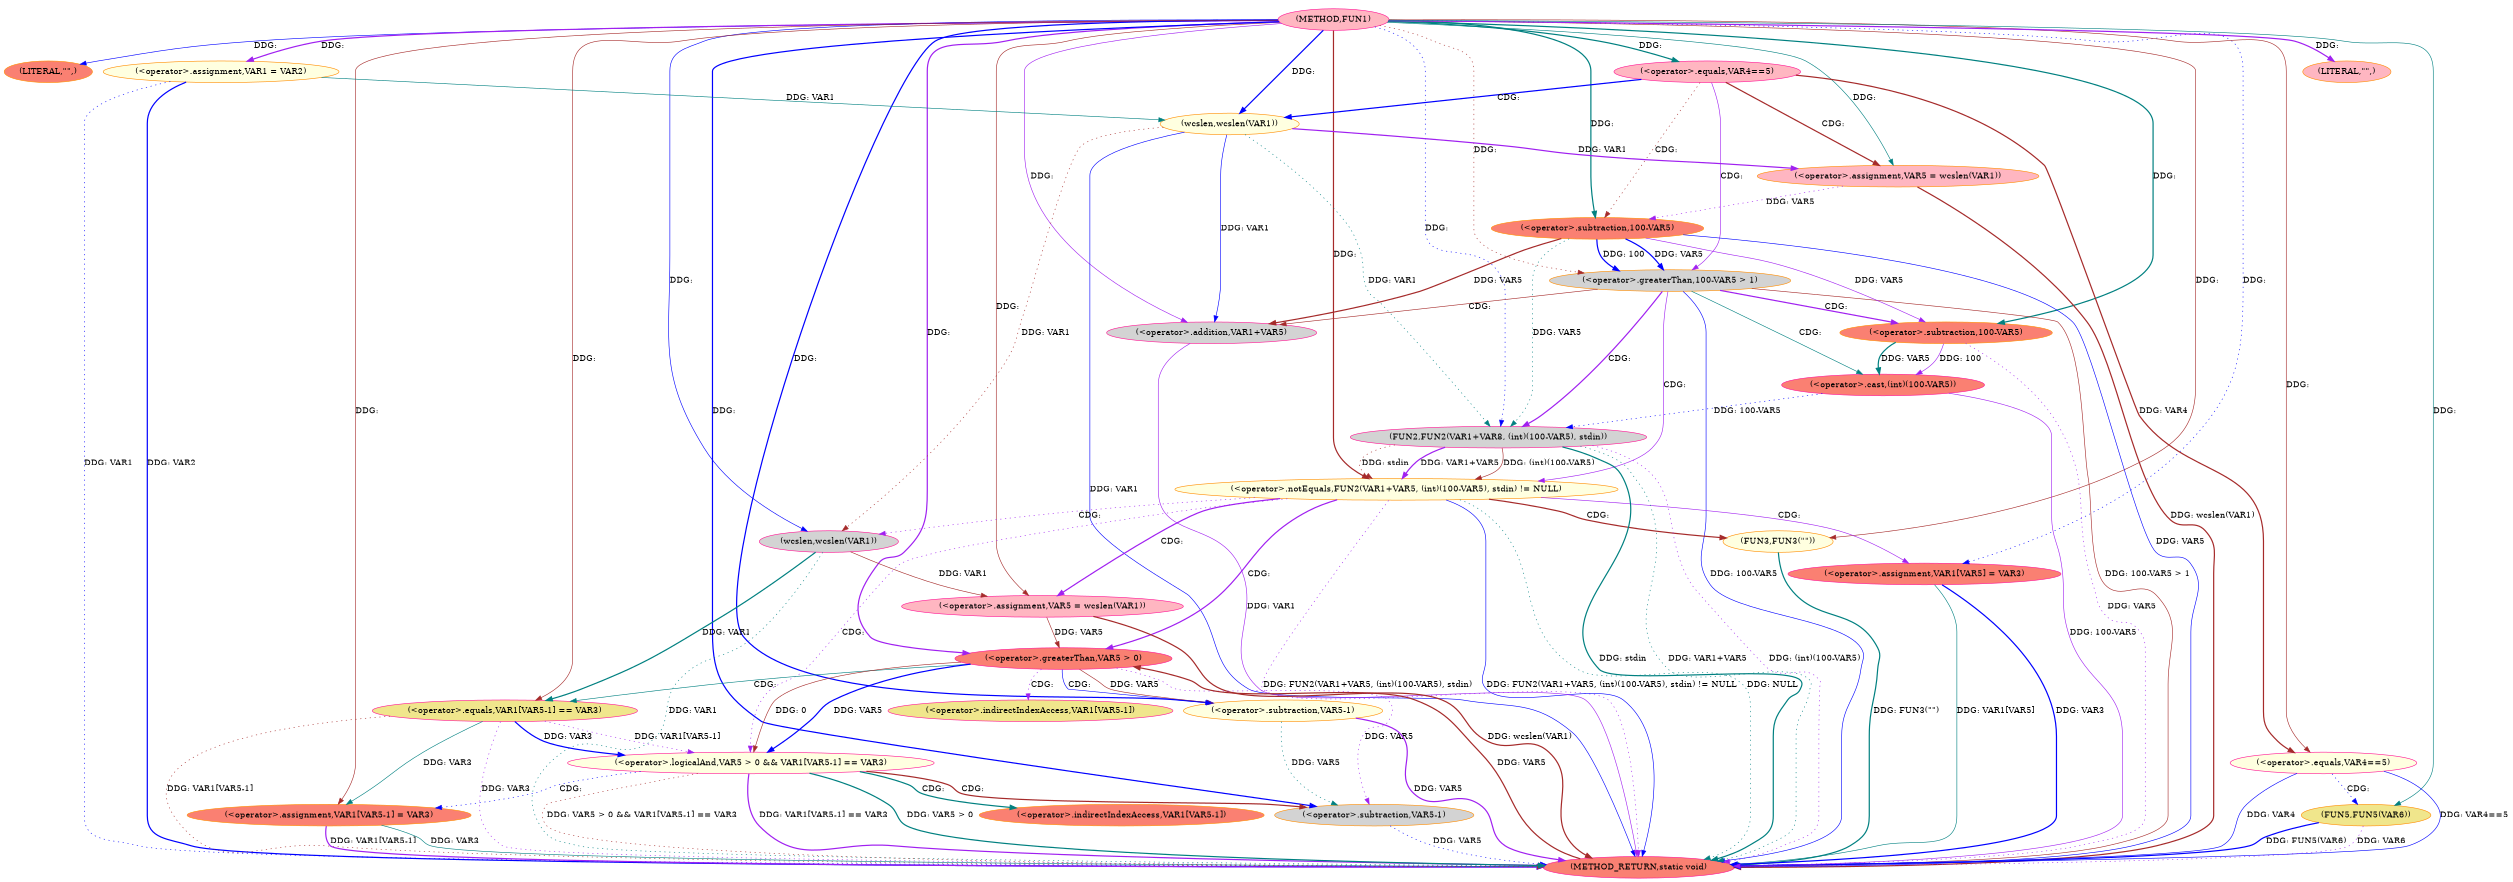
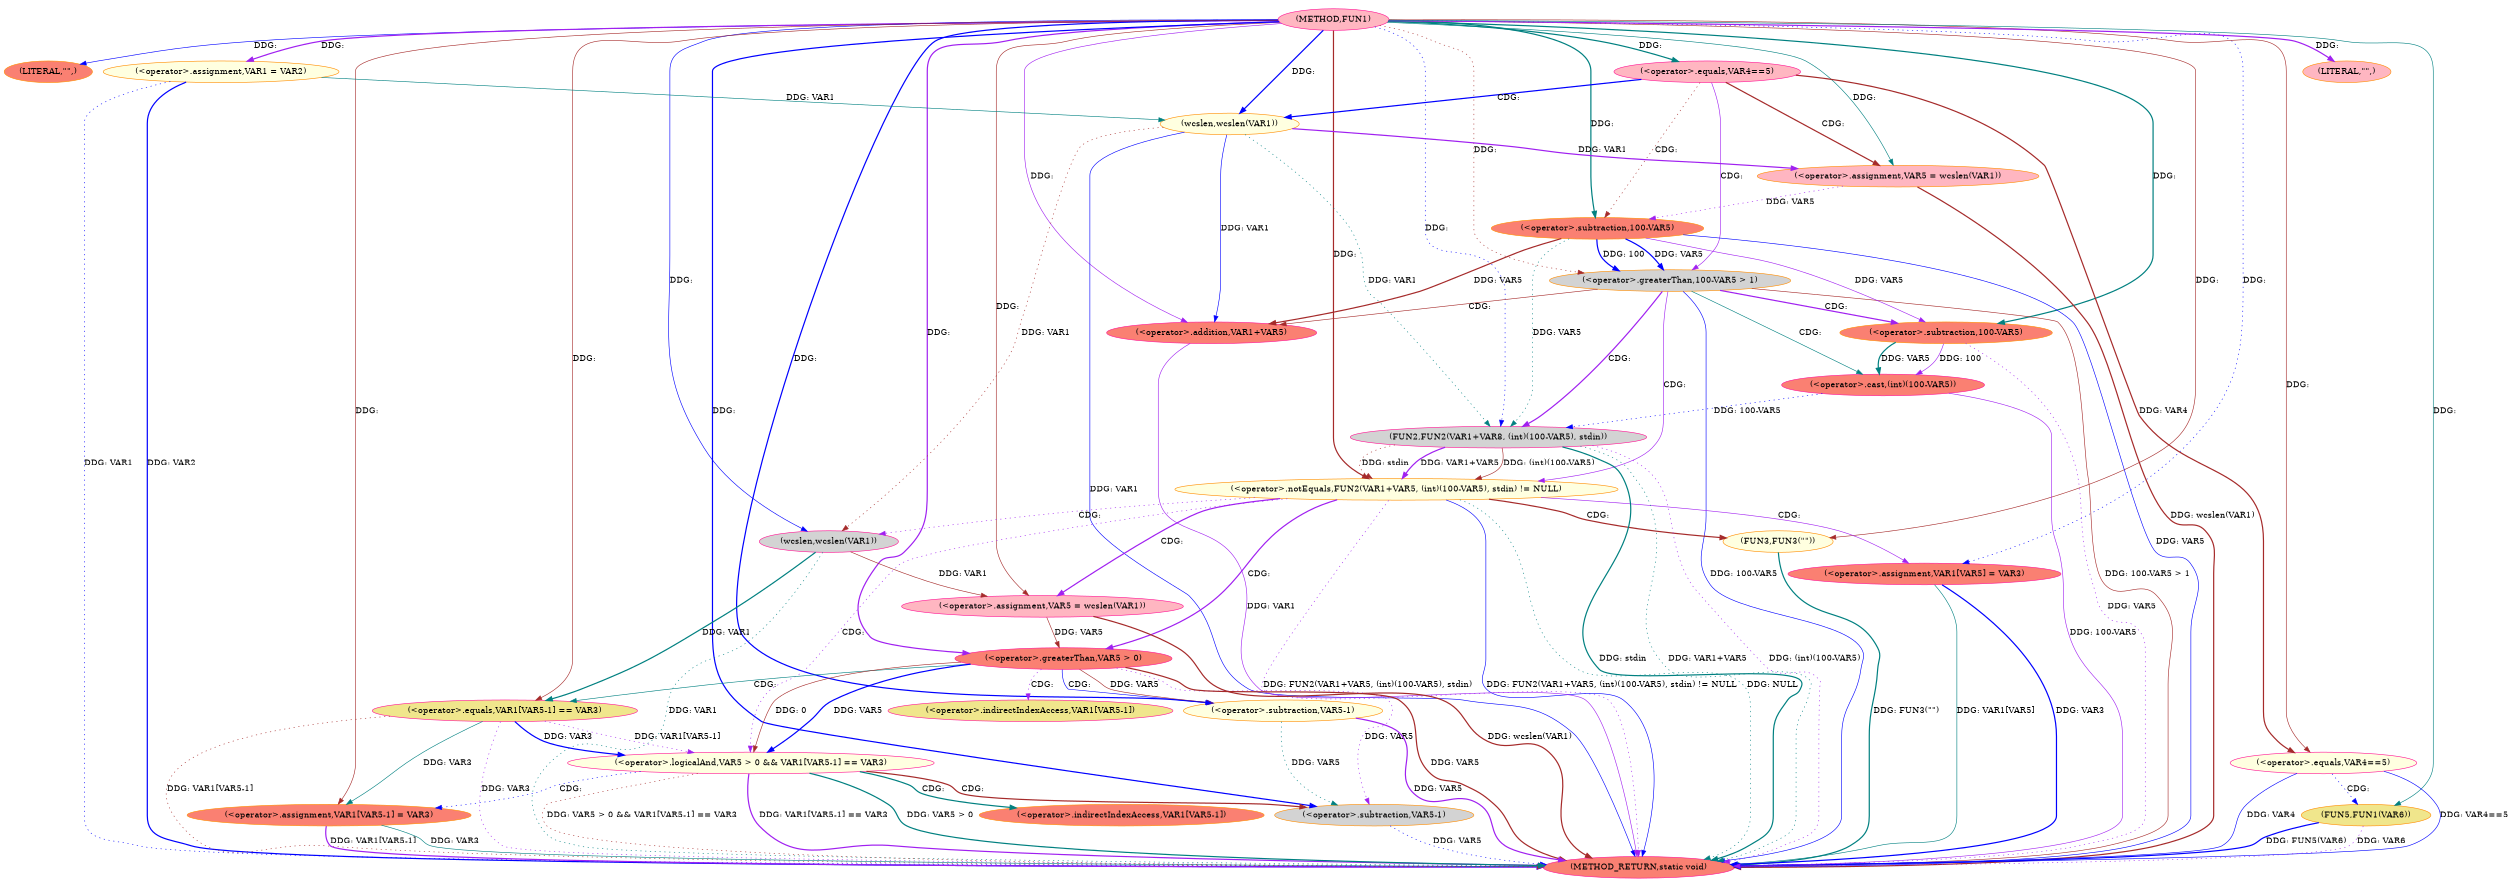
(1212, 333) -> (1212, 333)
(1430, 707) -> (1405, 706)
(2366, 815) -> (2366, 815)
